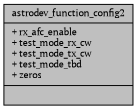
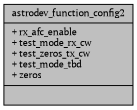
(52, 54) -> (51, 54)
